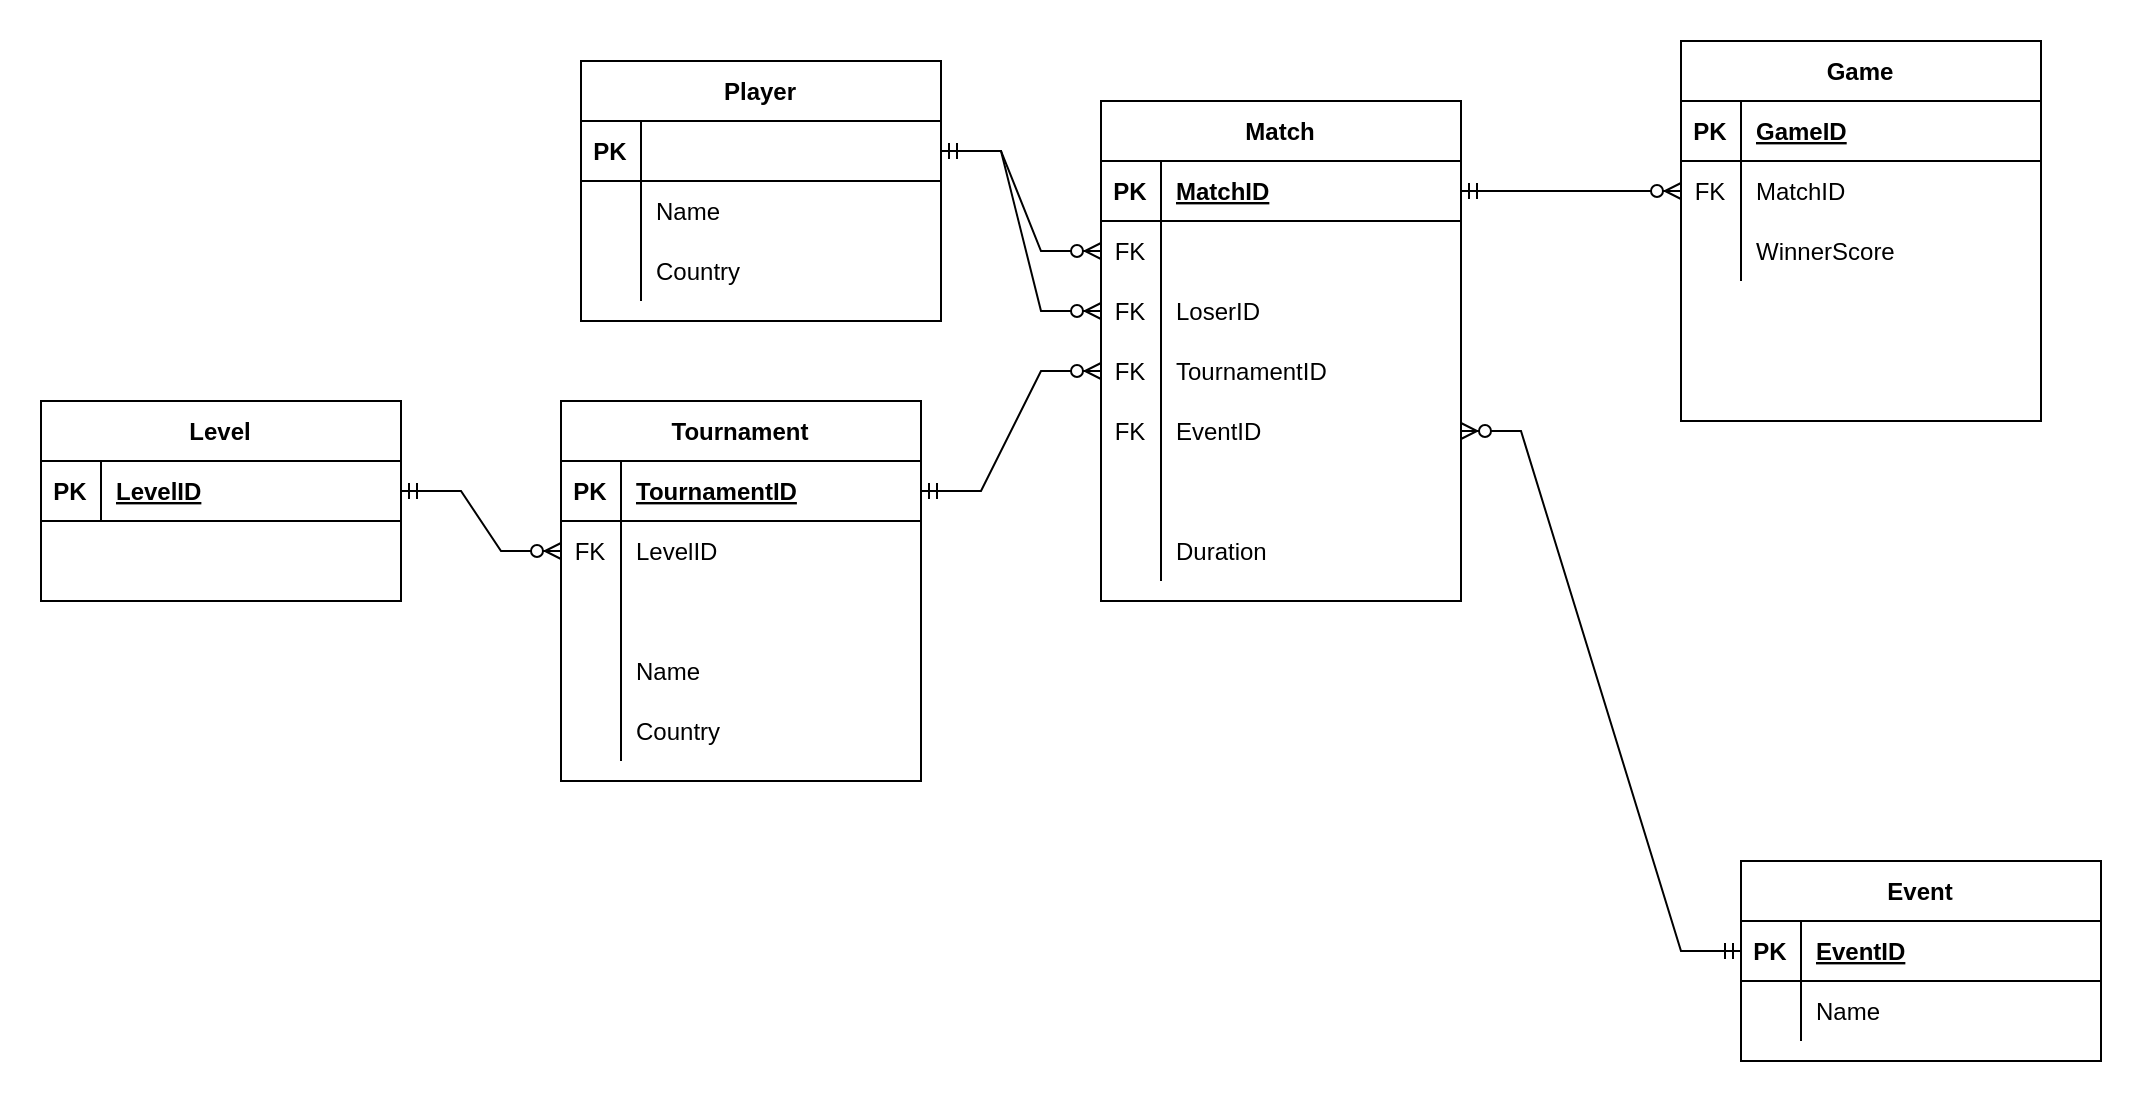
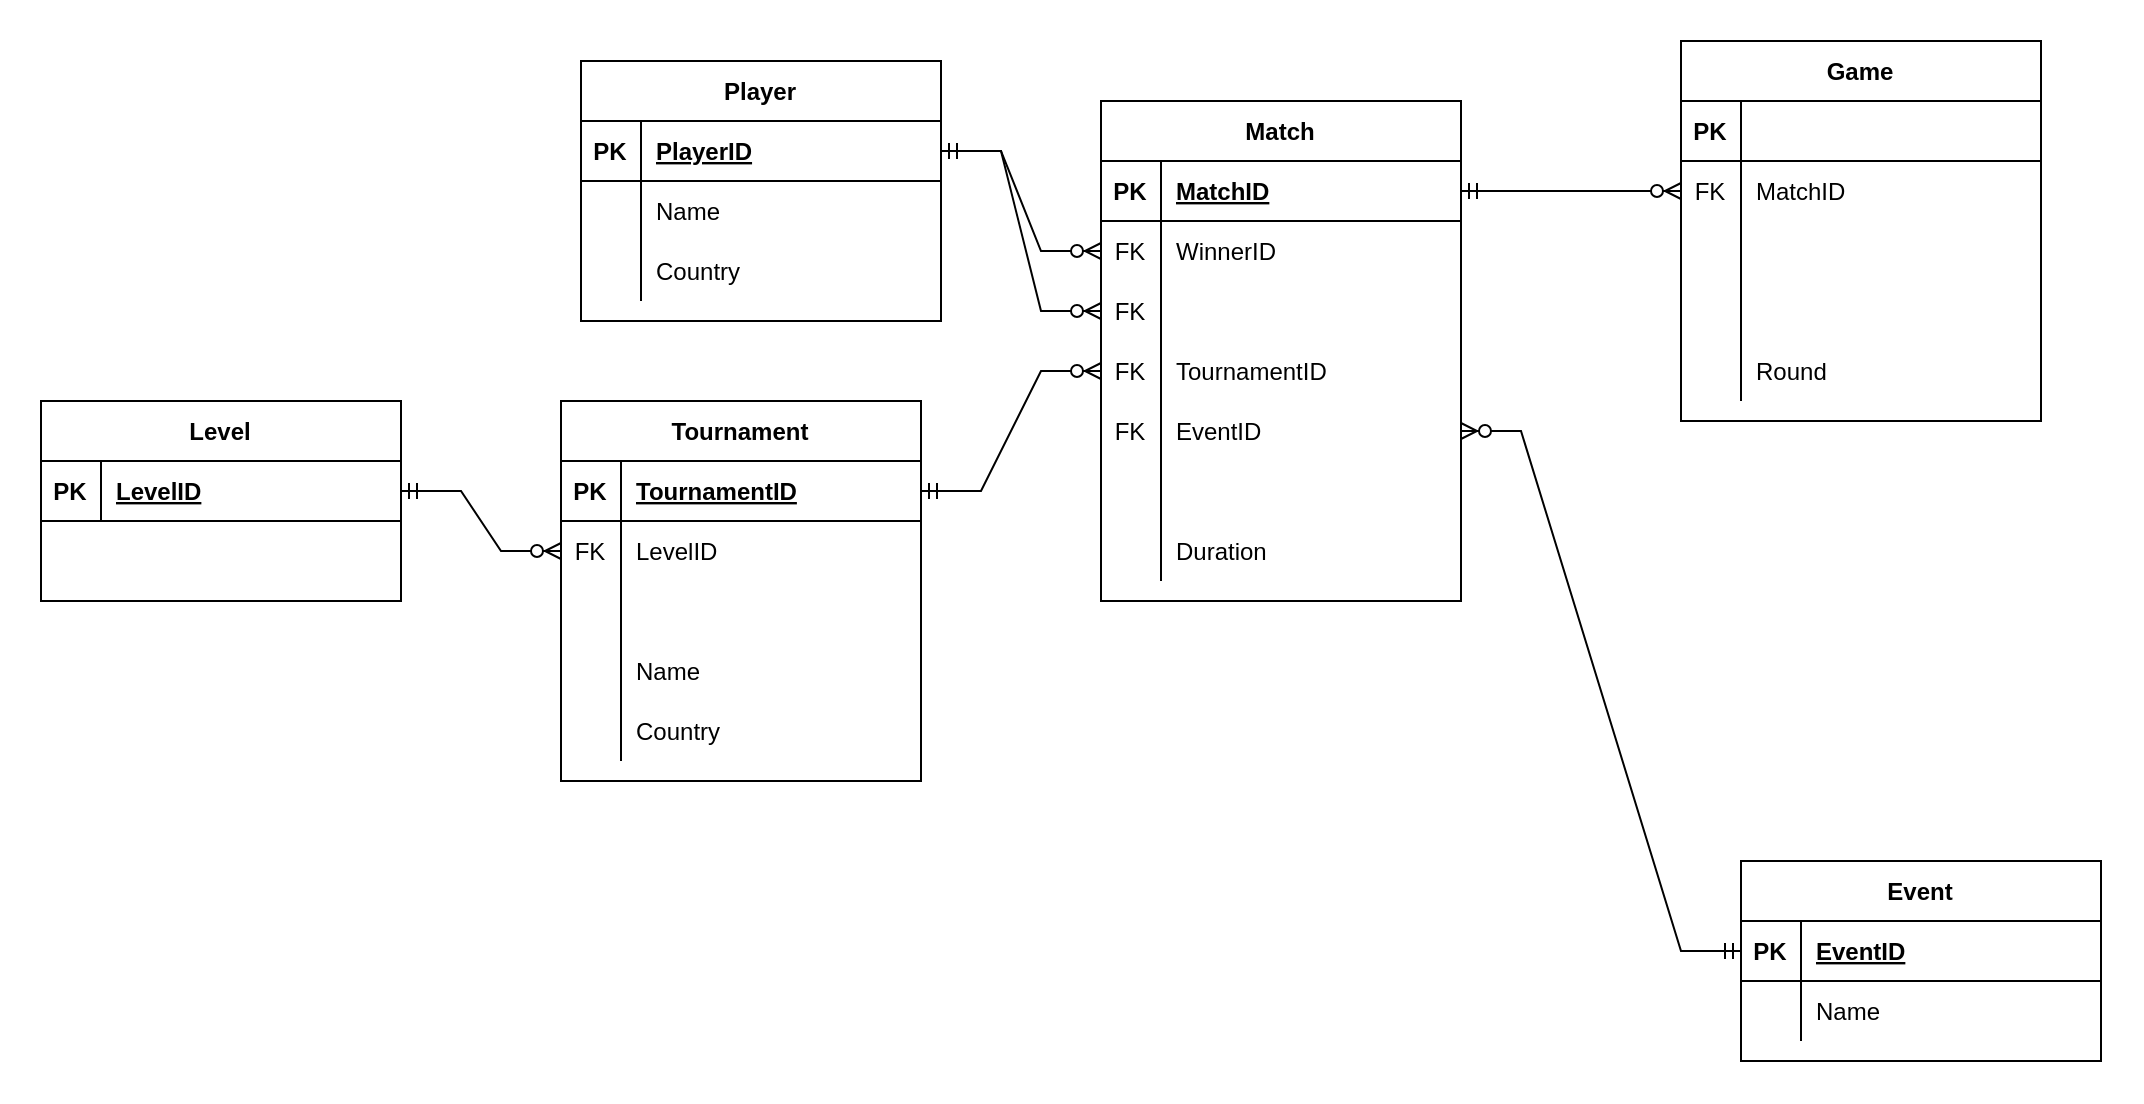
(1891, 131) -> none
none -> (791, 151)
none -> (1311, 251)
(1891, 251) -> none
(1311, 311) -> none
none -> (1891, 371)
